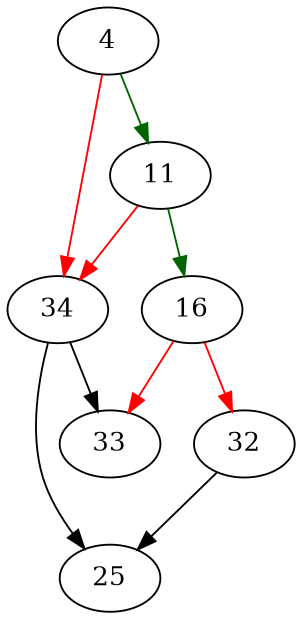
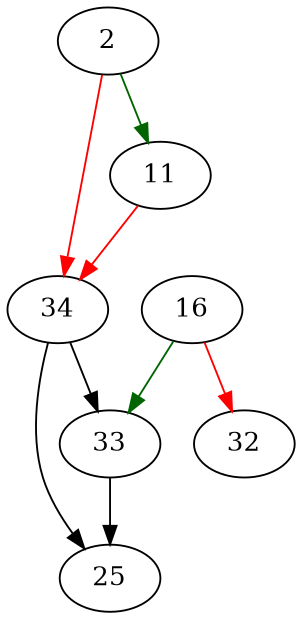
(108, 41) -> (108, 41)
(174, 233) -> none
(156, 369) -> (156, 369)
(184, 504) -> (110, 502)
